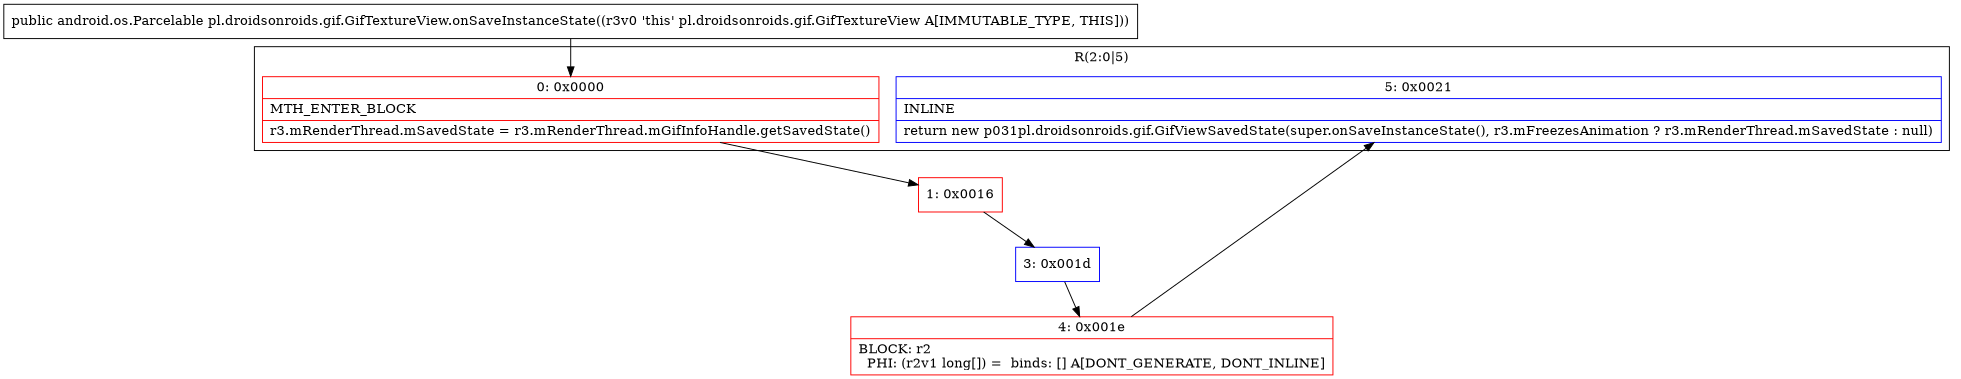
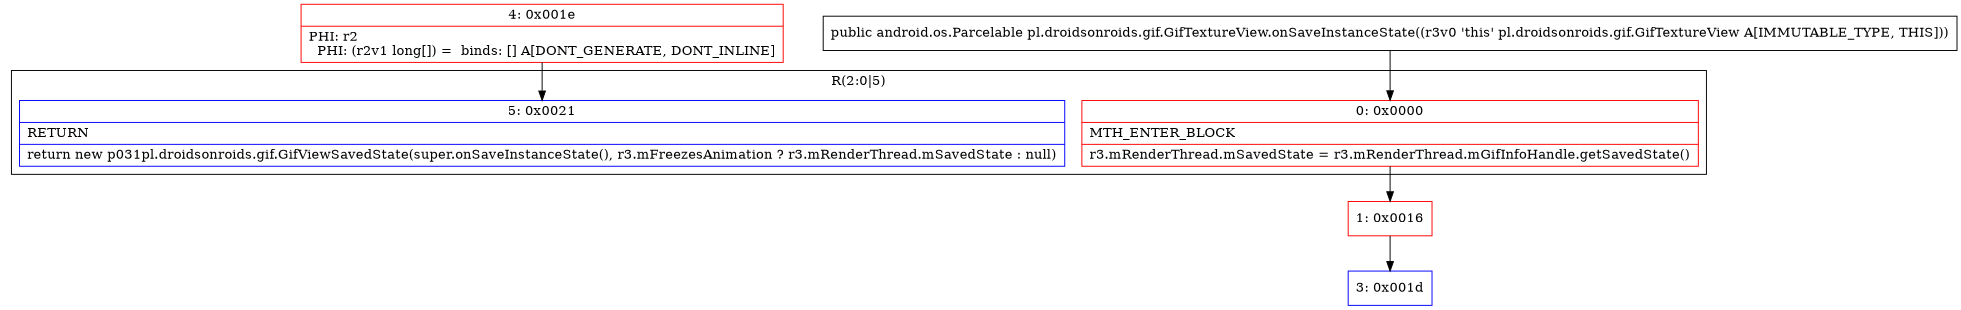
(930, 109) -> (58, 133)
(1070, 295) -> none
(898, 349) -> (336, 37)
